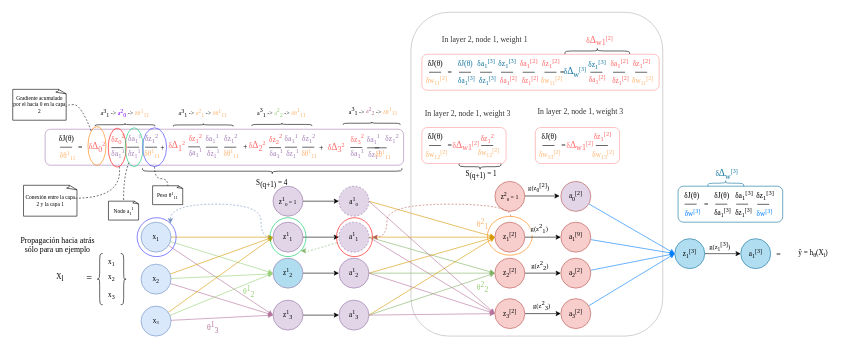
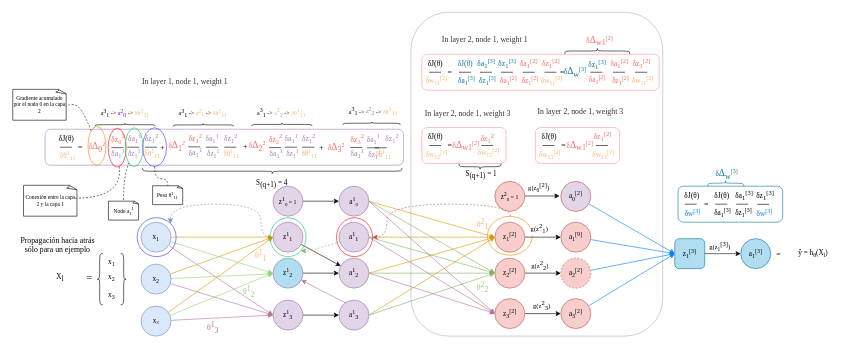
none -> (185, 81)
(39, 105) -> (39, 105)
(354, 201) -> (354, 201)
(333, 237) -> (321, 256)
(354, 237) -> (354, 237)
none -> (434, 239)
(690, 254) -> (690, 254)
none -> (261, 255)
(576, 273) -> (576, 273)
(419, 315) -> (326, 293)
